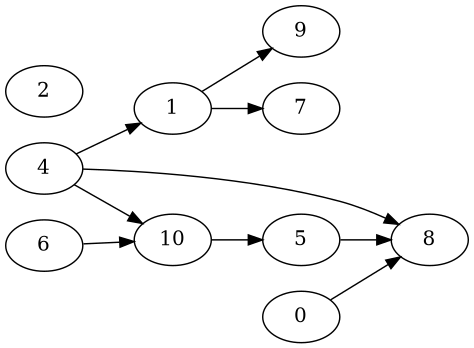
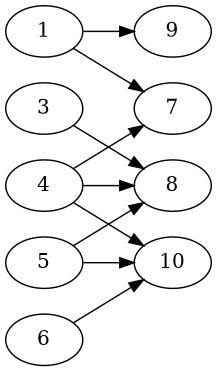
(44, 91) -> none
(102, 142) -> (99, 153)
(230, 240) -> (102, 263)
(301, 317) -> (44, 109)
